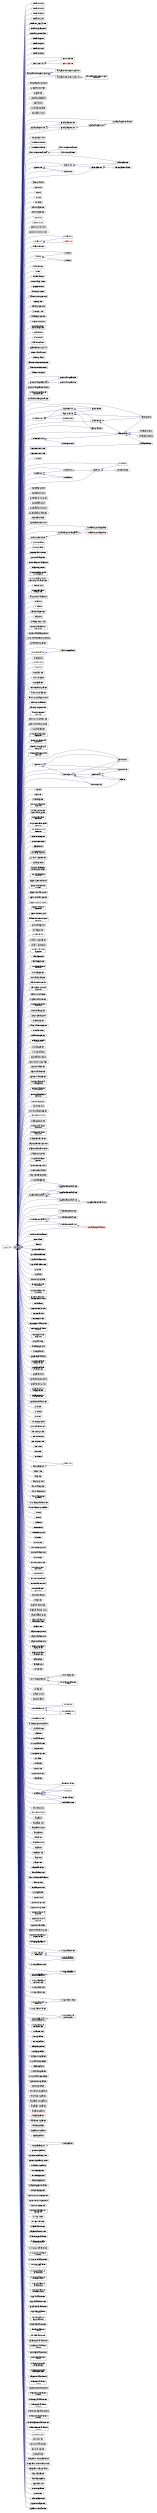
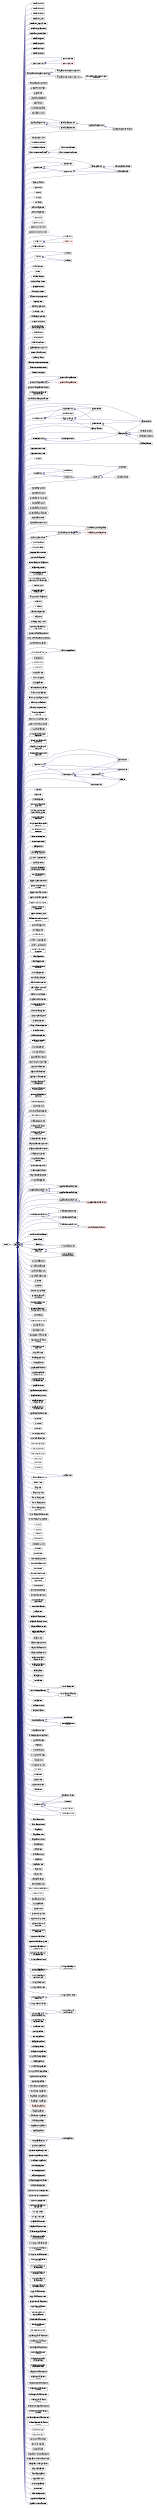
(19, 1615) -> (52, 1245)
